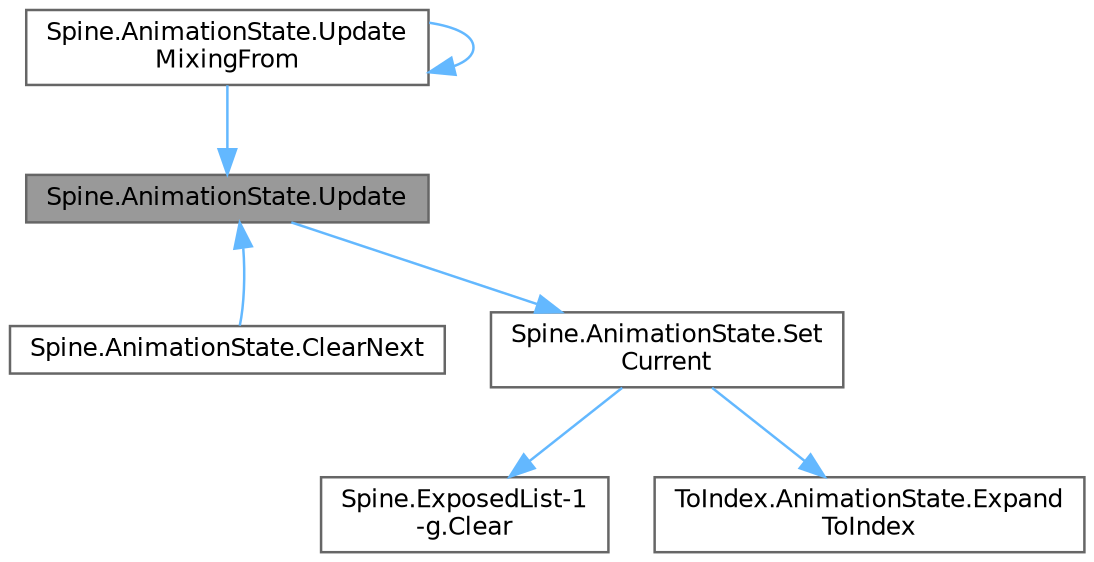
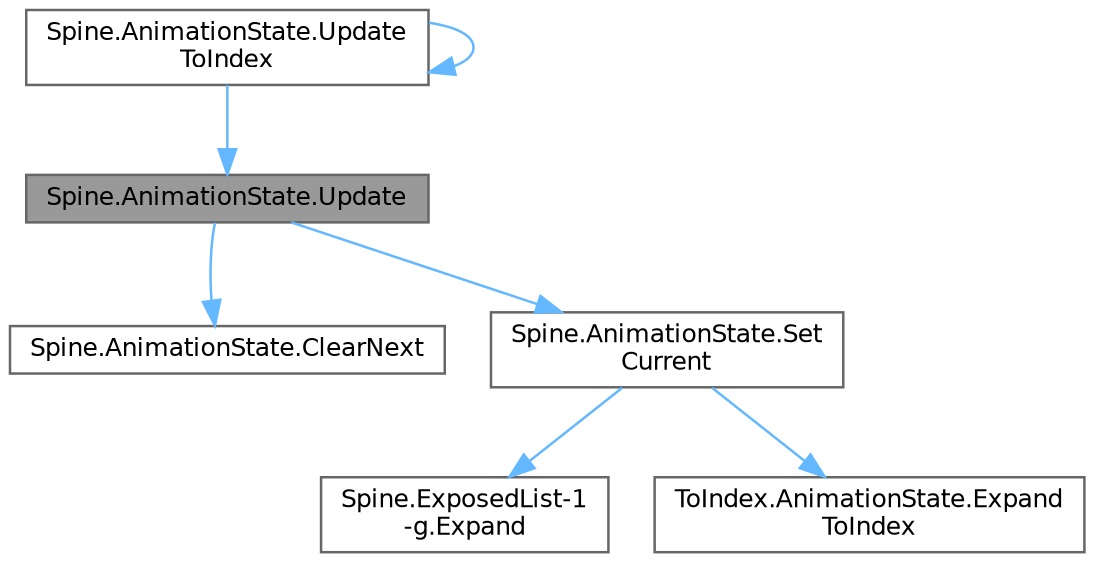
(227, 47) -> (227, 47)
(244, 287) -> (211, 261)
(465, 515) -> (465, 515)
